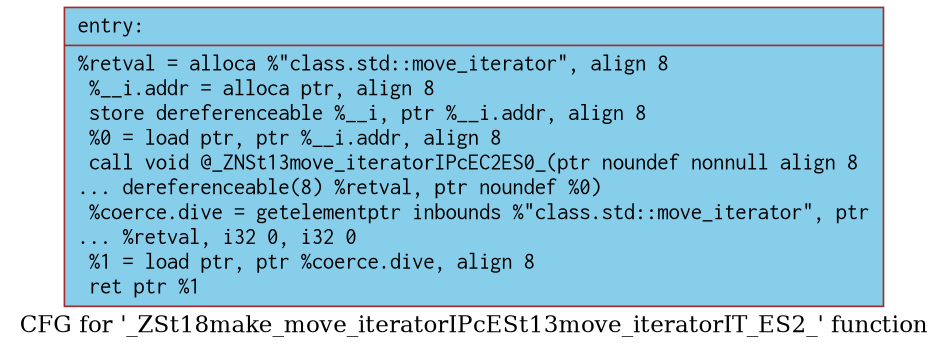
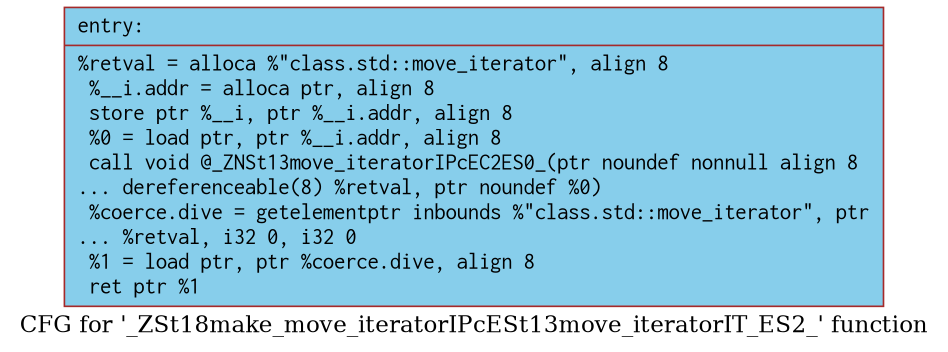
(362, 113) -> (296, 113)
